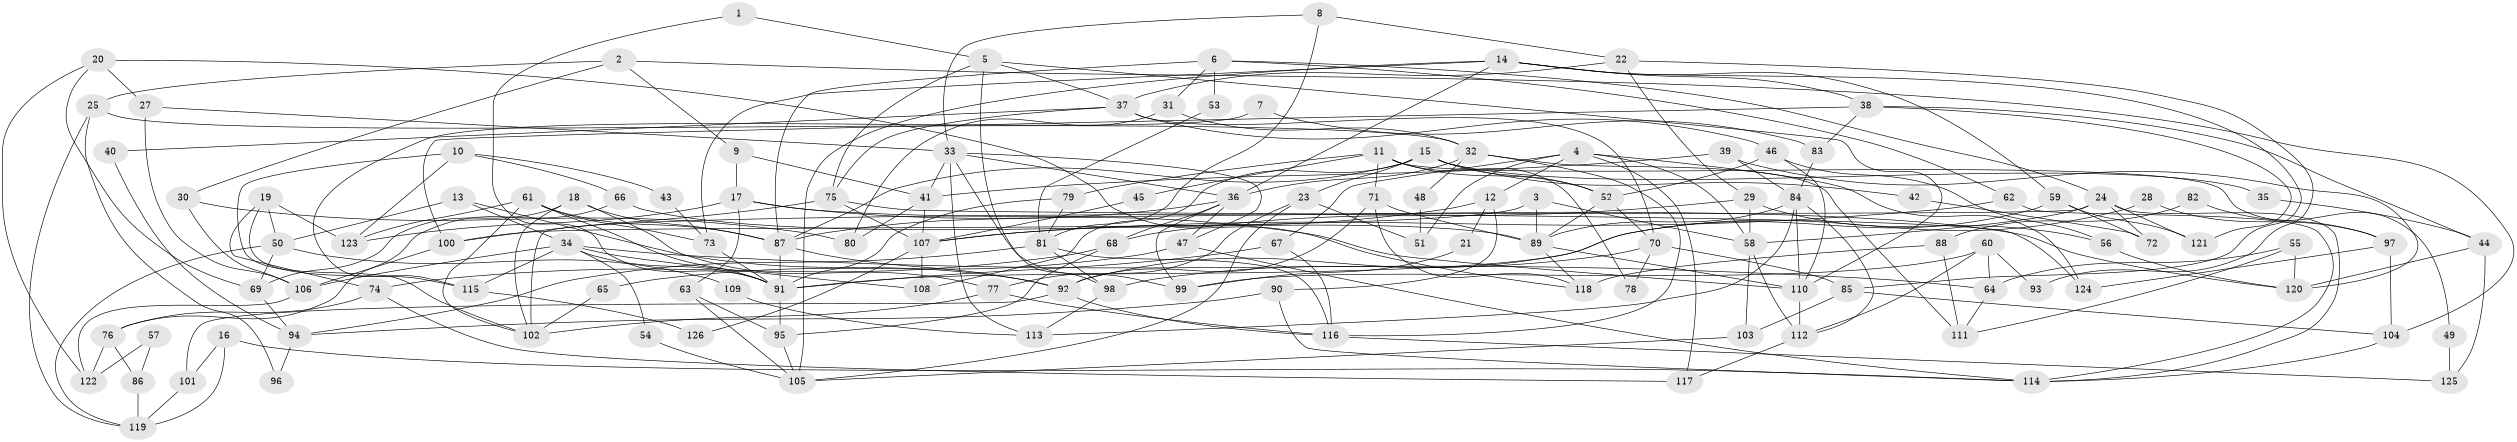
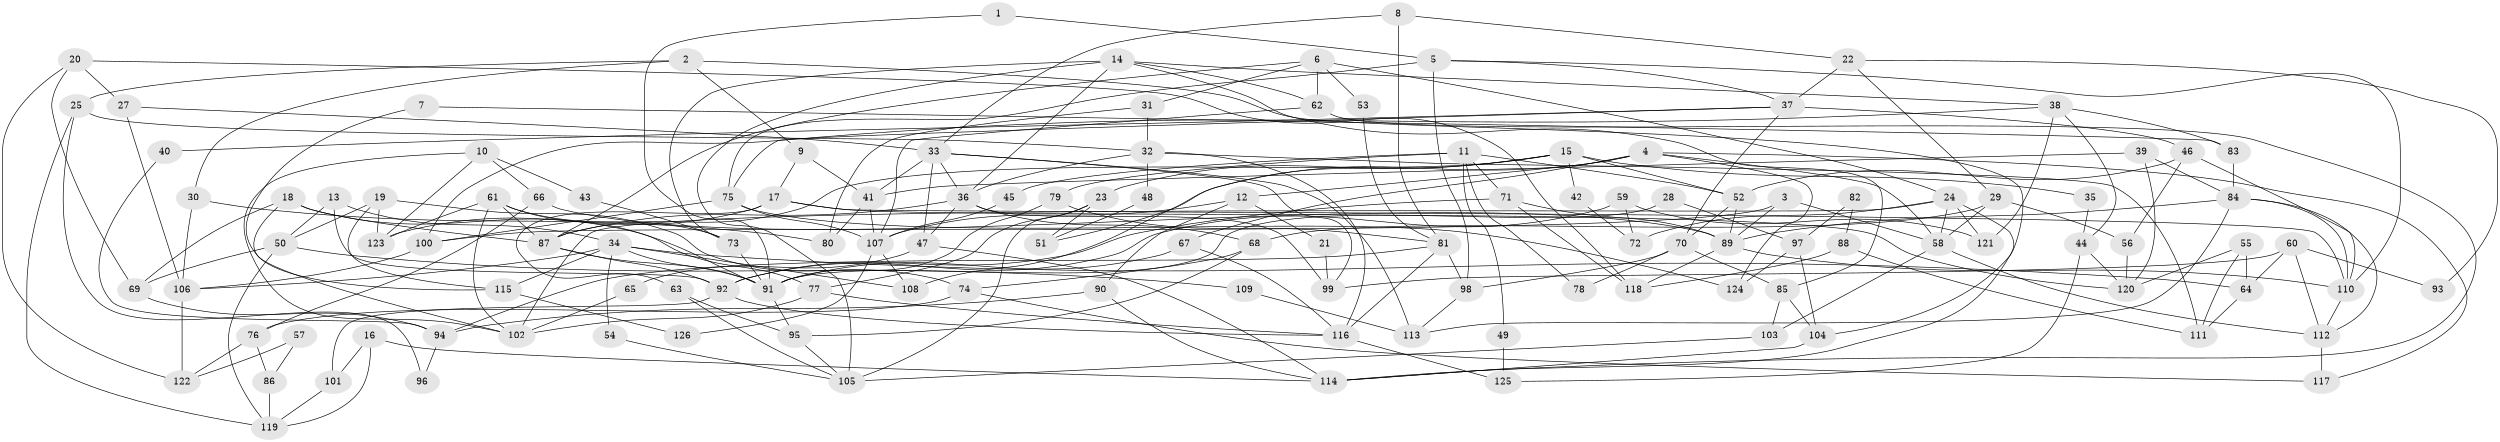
(1851, 84) -> (1220, 77)
